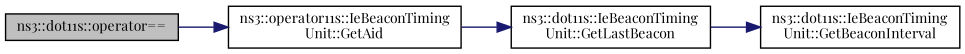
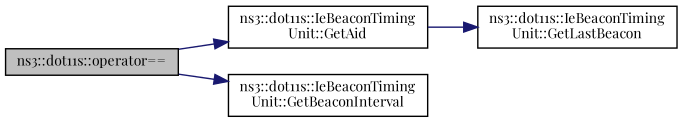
(345, 27) -> (328, 27)
(728, 27) -> (197, 77)
